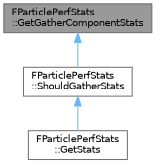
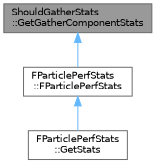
(78, 18) -> (78, 18)
(78, 82) -> (78, 82)
